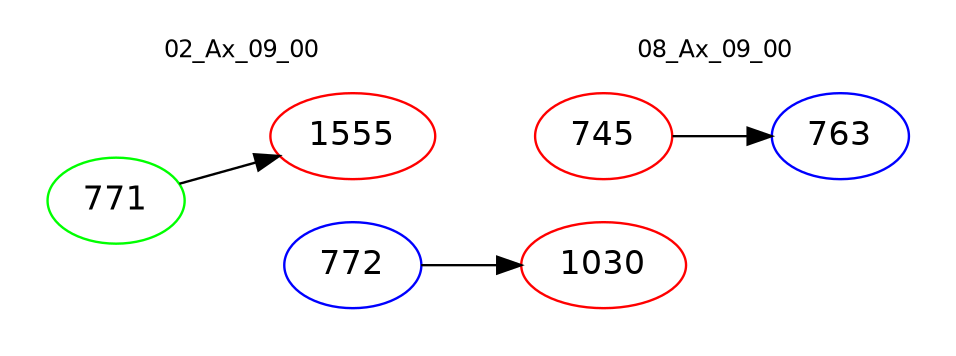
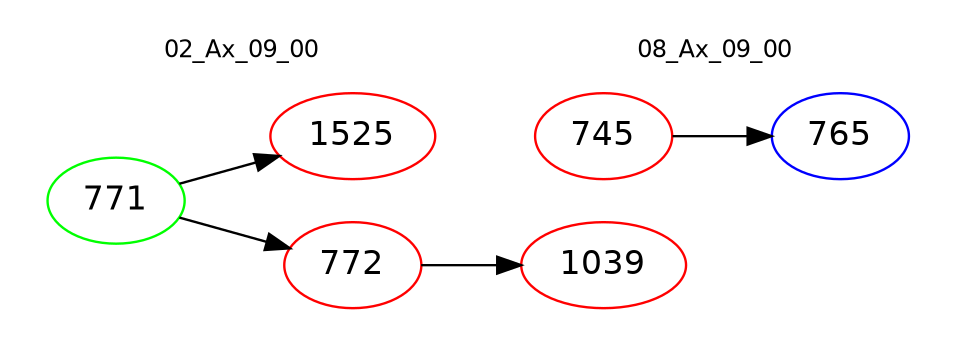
(353, 136) -> (353, 136)
(840, 136) -> (840, 136)
none -> (223, 230)
(353, 265) -> (353, 265)
(604, 265) -> (604, 265)
